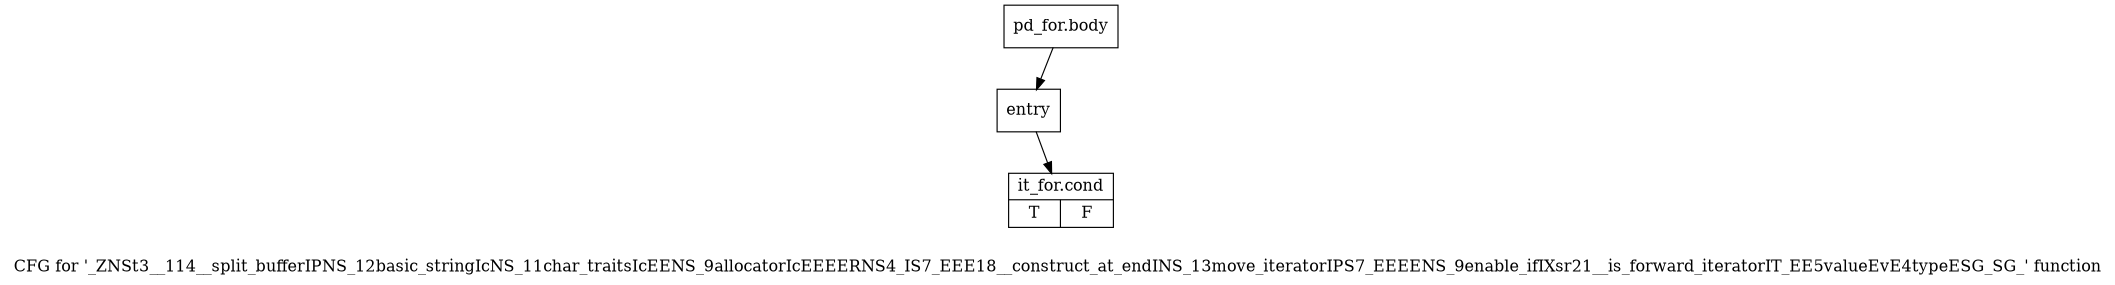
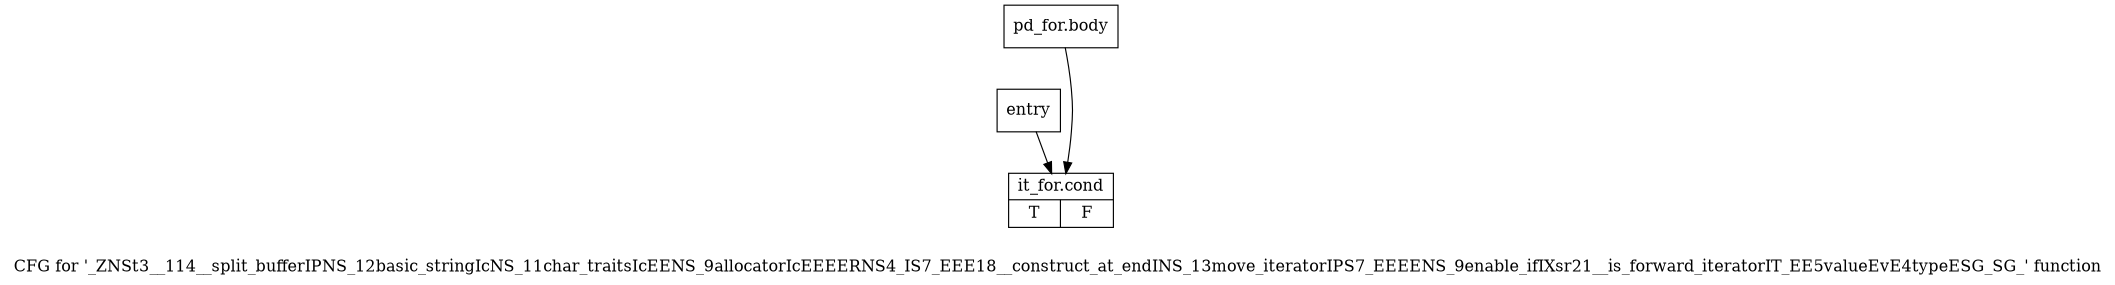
(1047, 63) -> (1072, 105)
